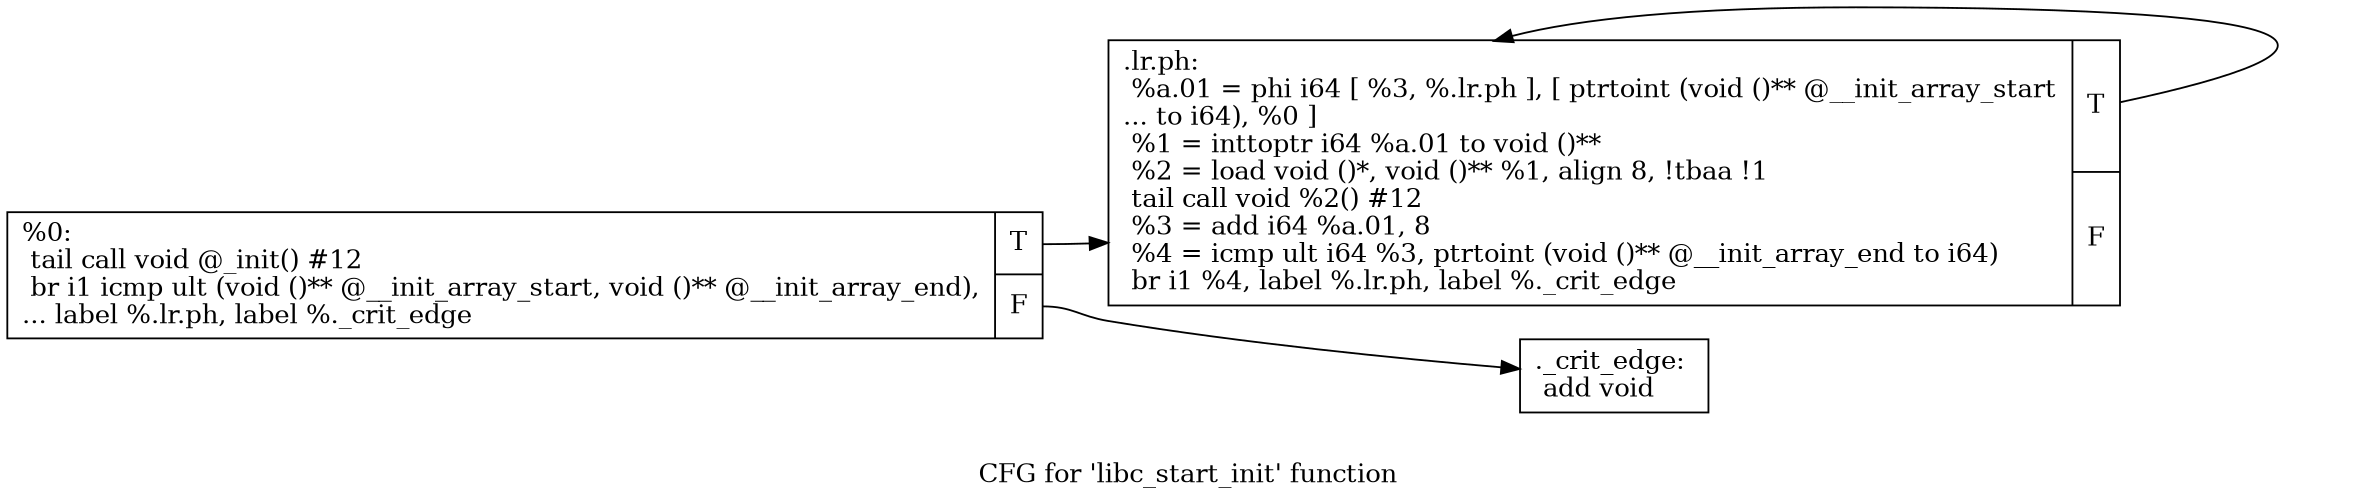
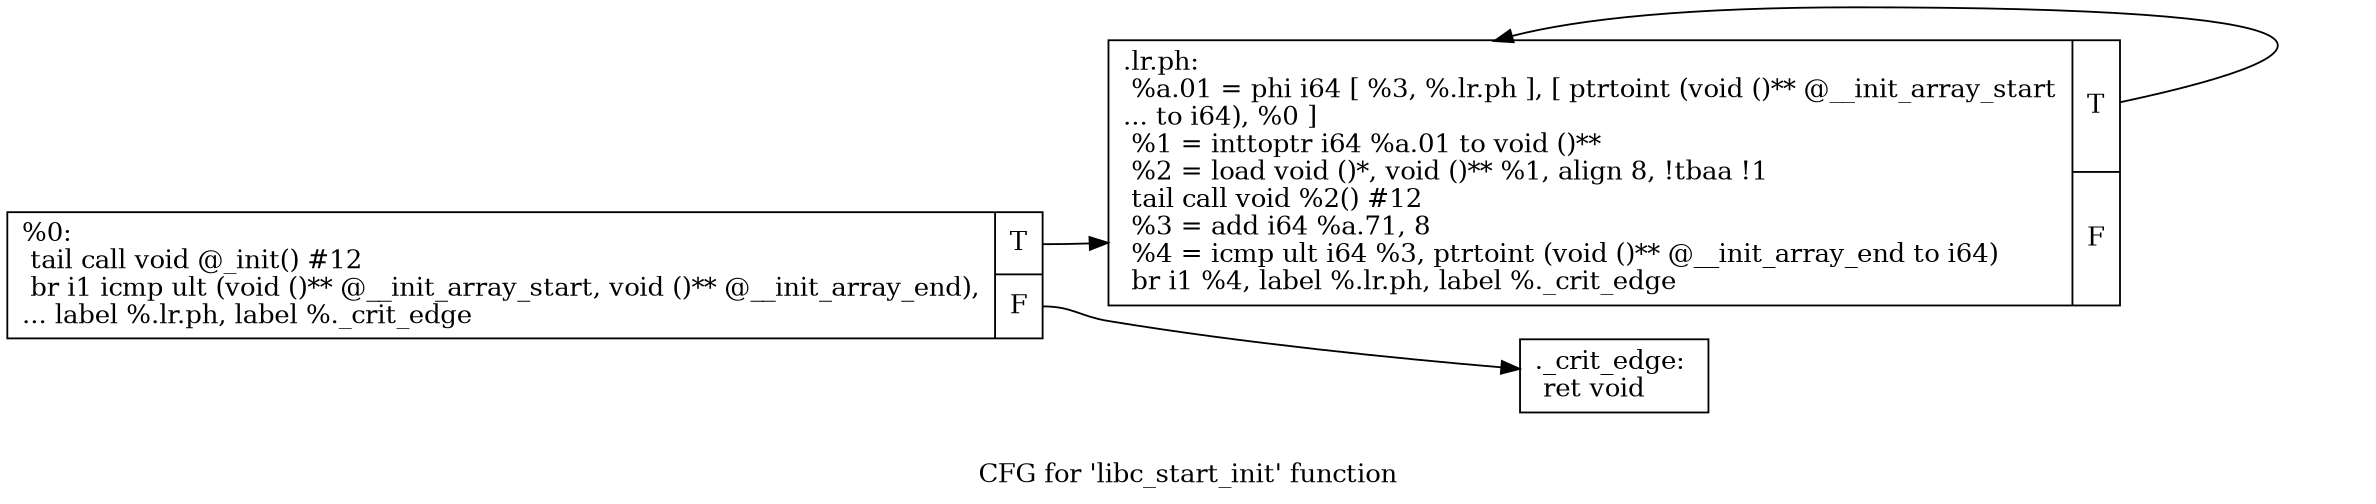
(1278, 227) -> (1278, 227)
(1595, 389) -> (1590, 389)
